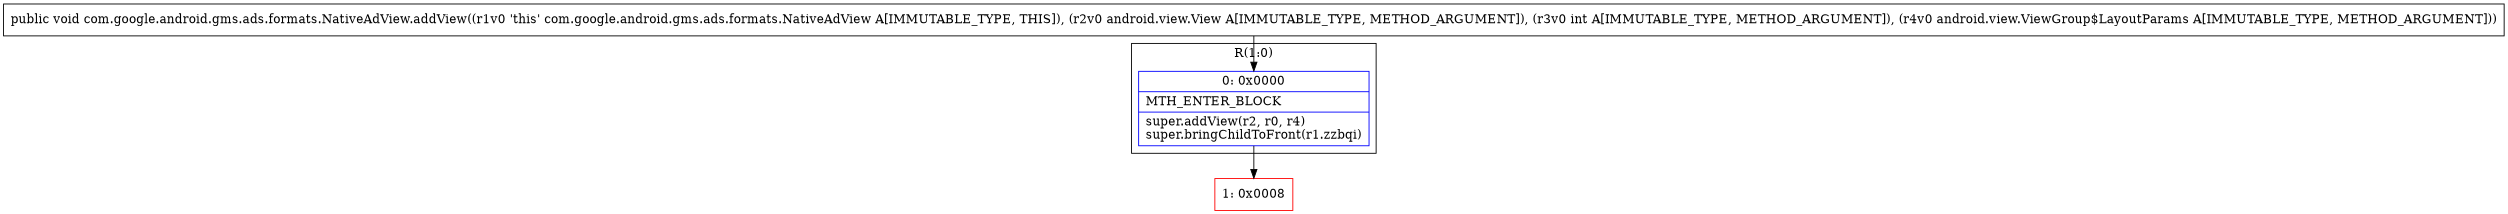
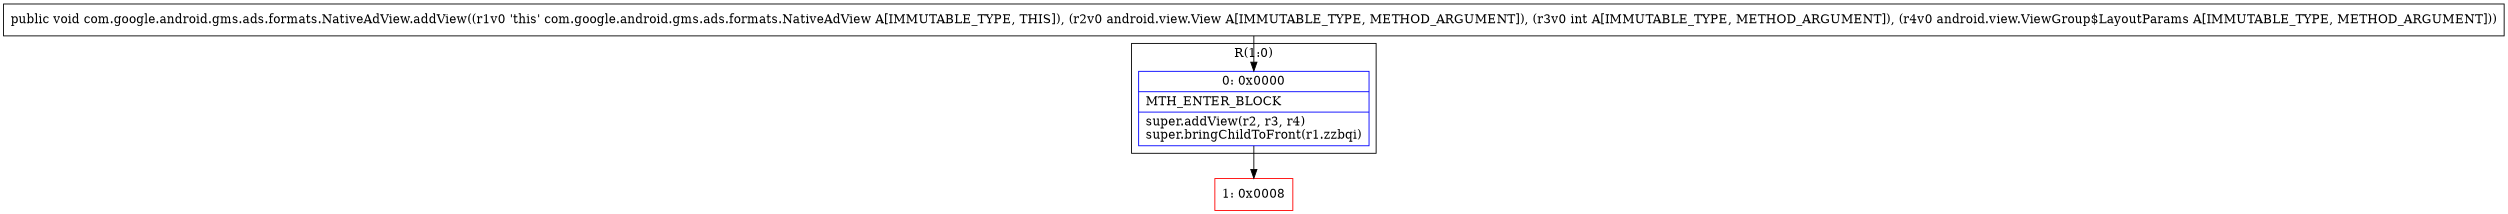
(1226, 122) -> (1226, 122)
